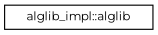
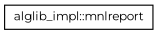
(79, 17) -> (79, 17)
